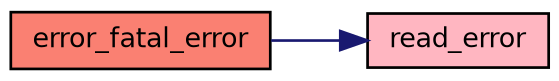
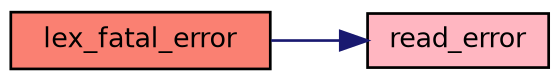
(141, 41) -> (141, 41)
